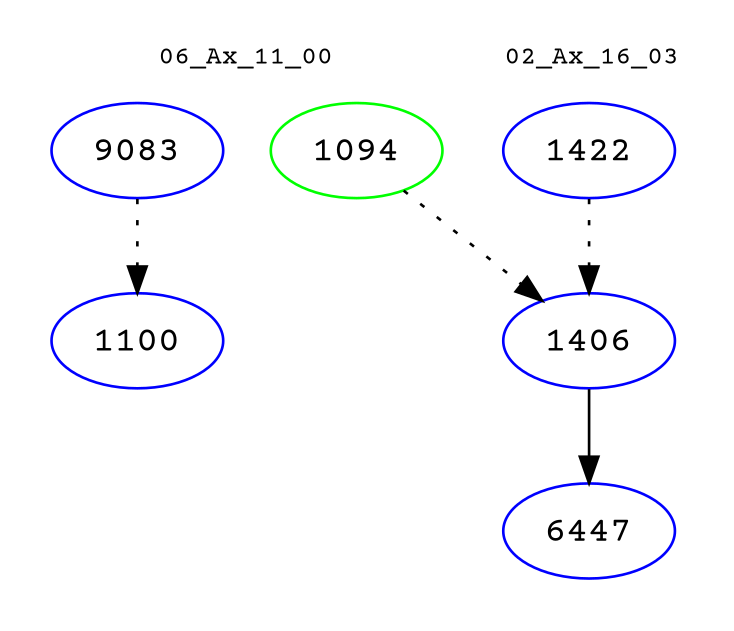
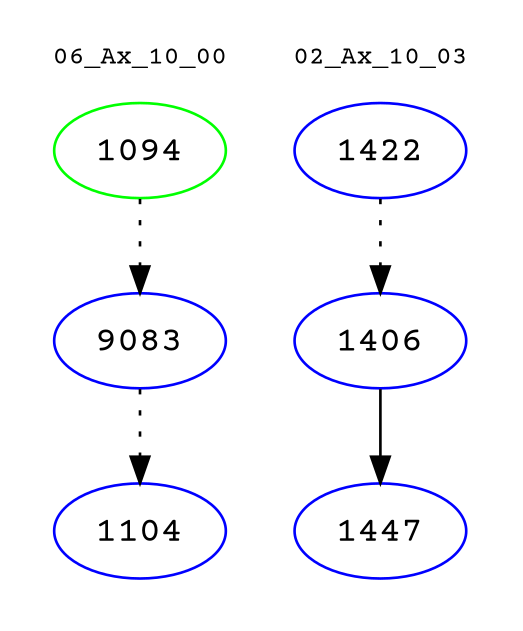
(247, 57) -> (141, 57)
(593, 57) -> (382, 57)
(445, 223) -> (140, 233)
(137, 341) -> (140, 531)
(589, 531) -> (380, 531)
